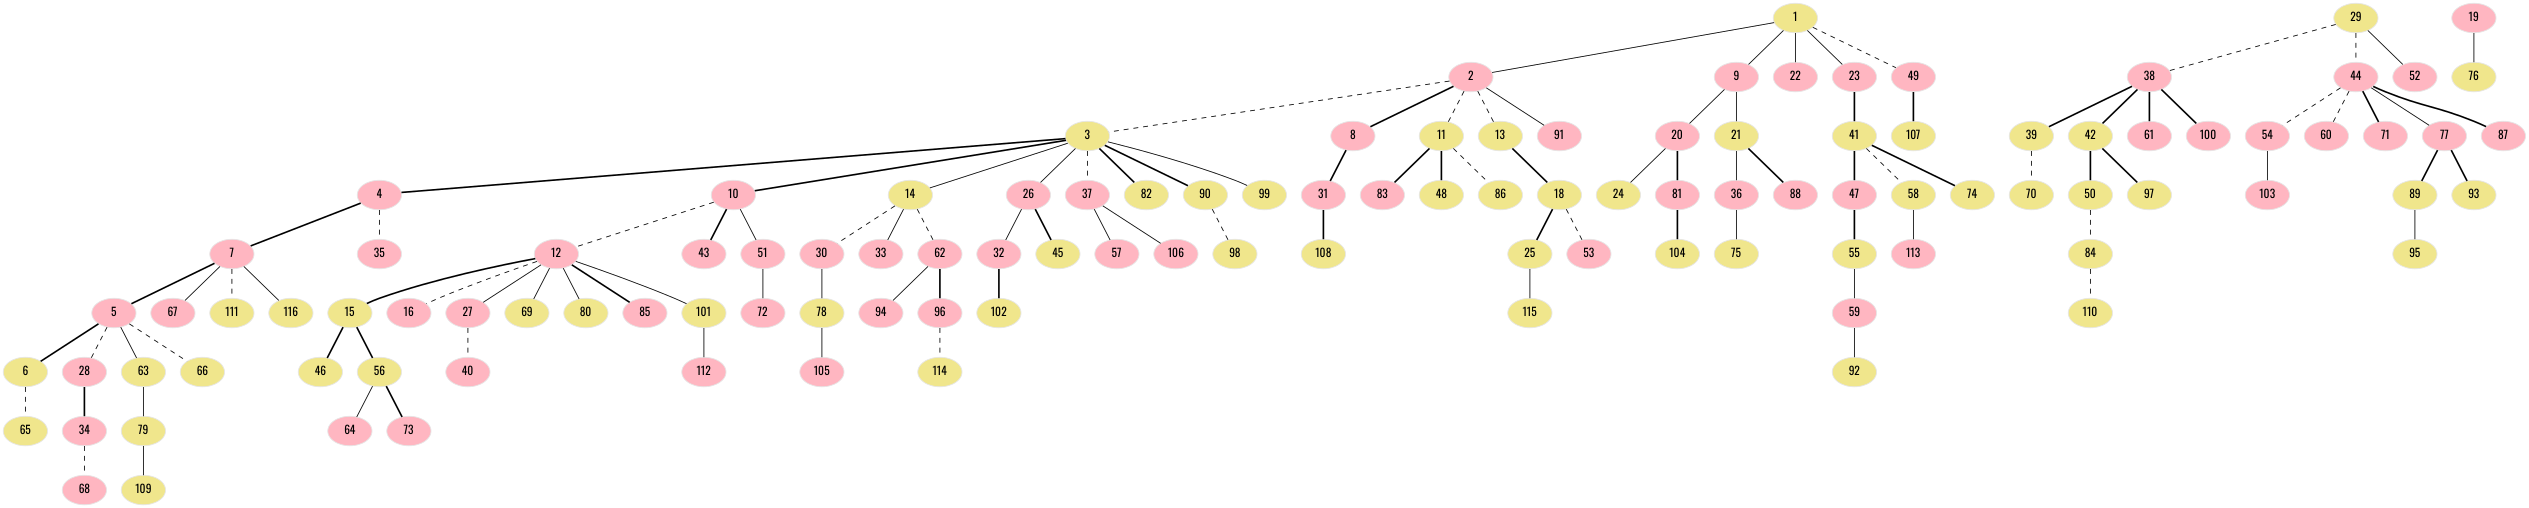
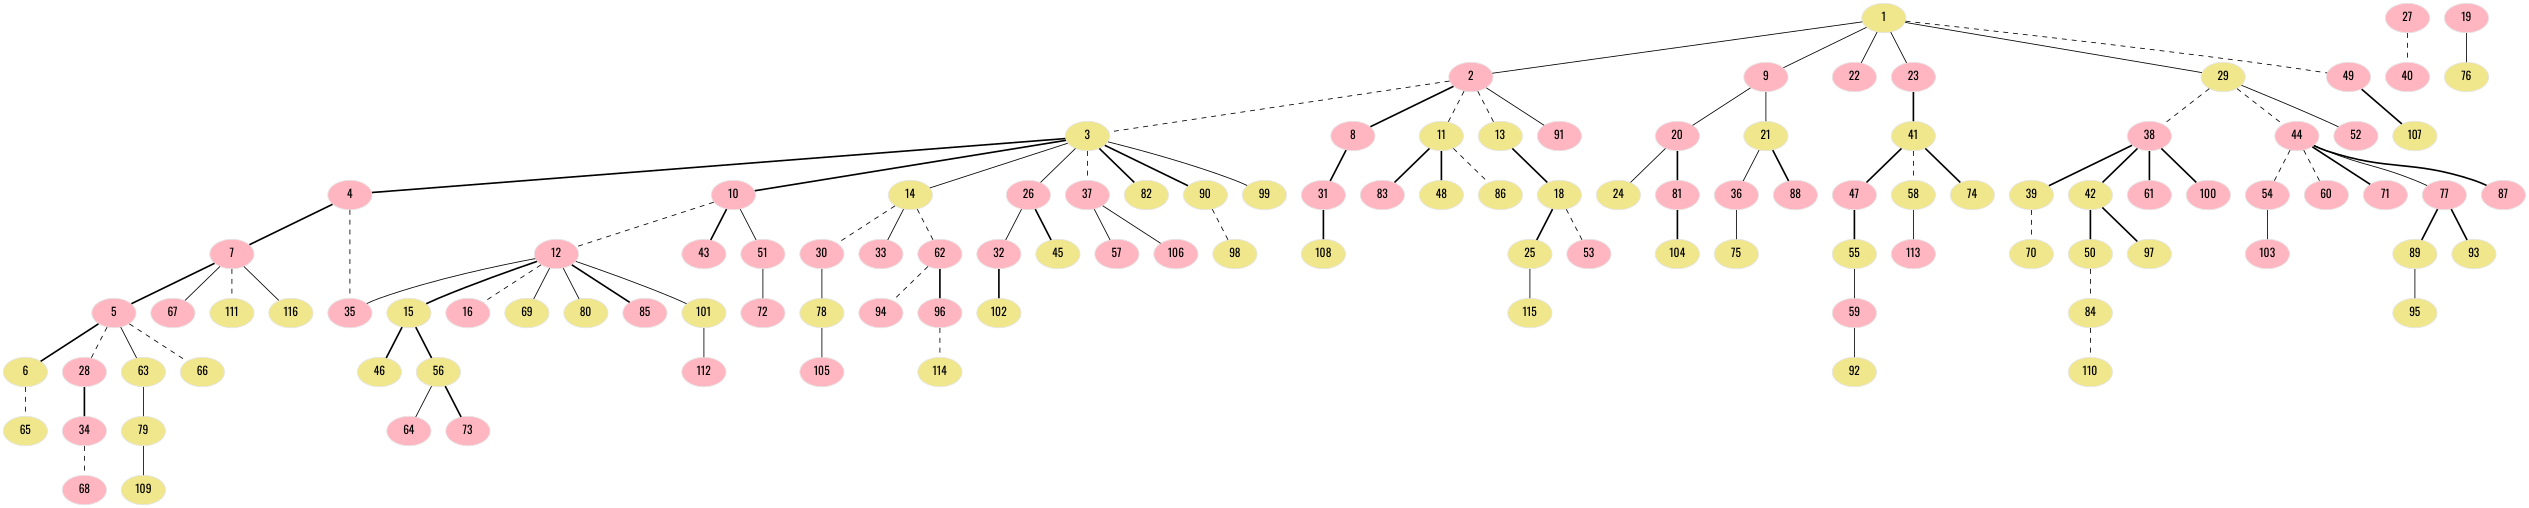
none -> (2054, 48)
(910, 283) -> (910, 283)
(512, 284) -> (450, 277)
